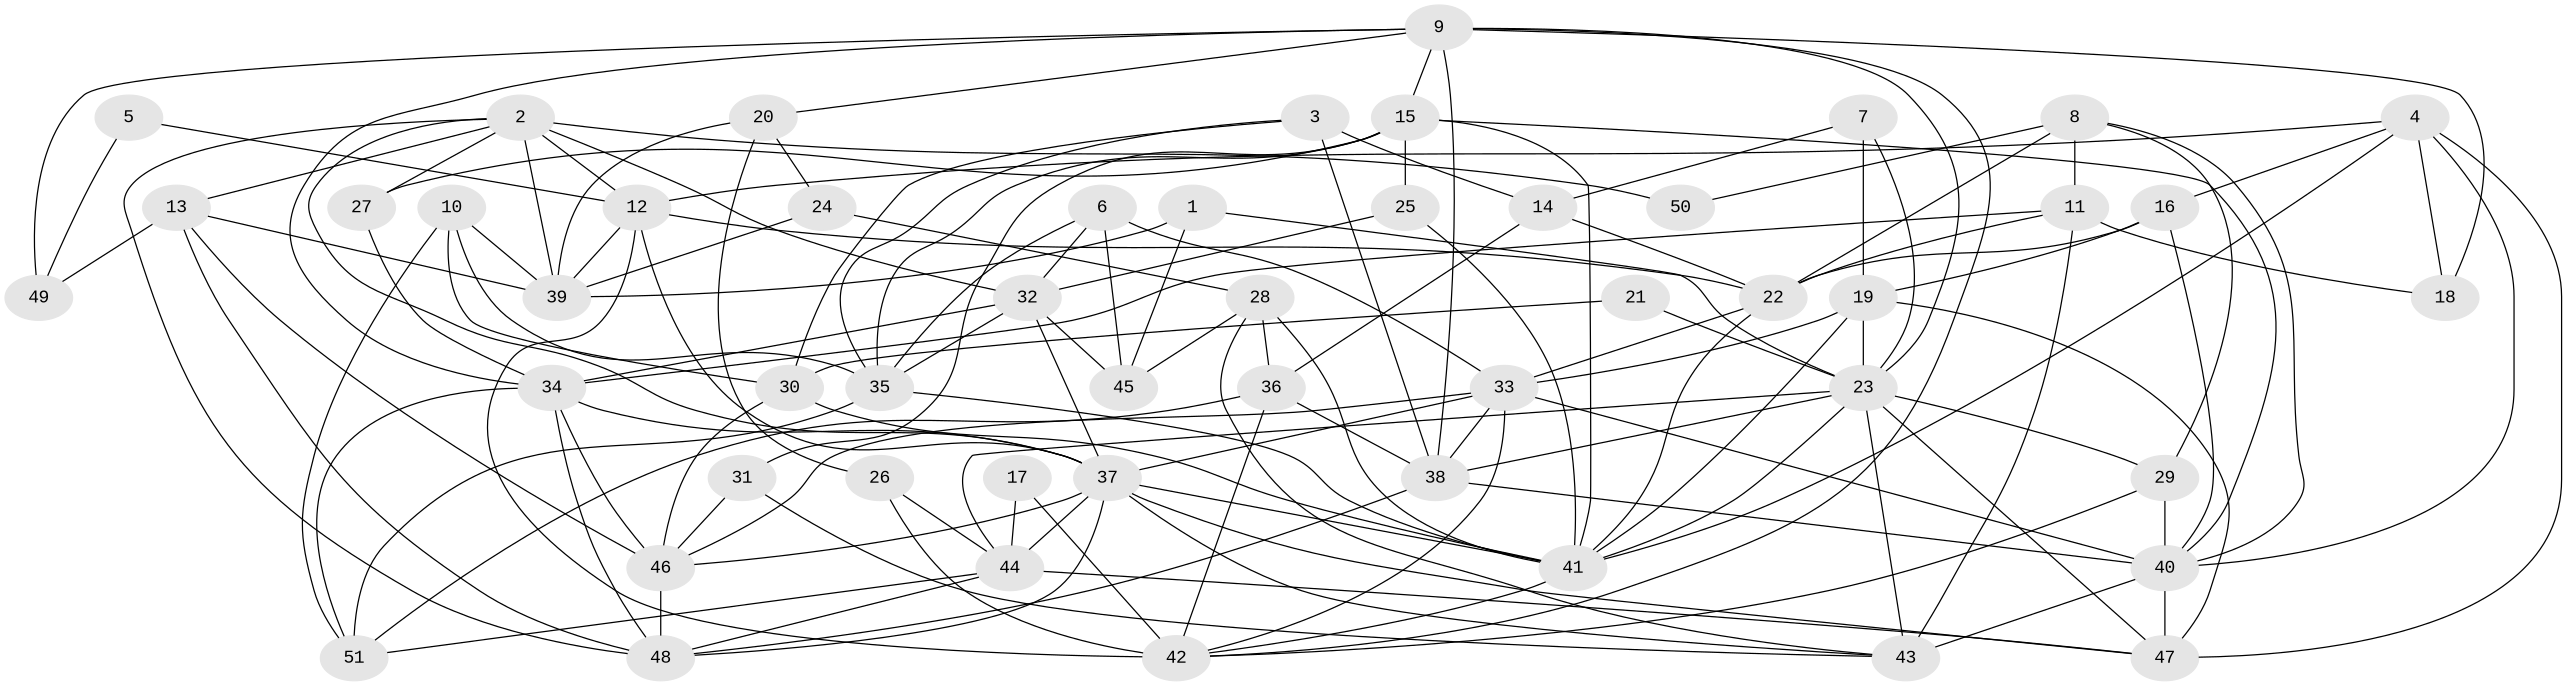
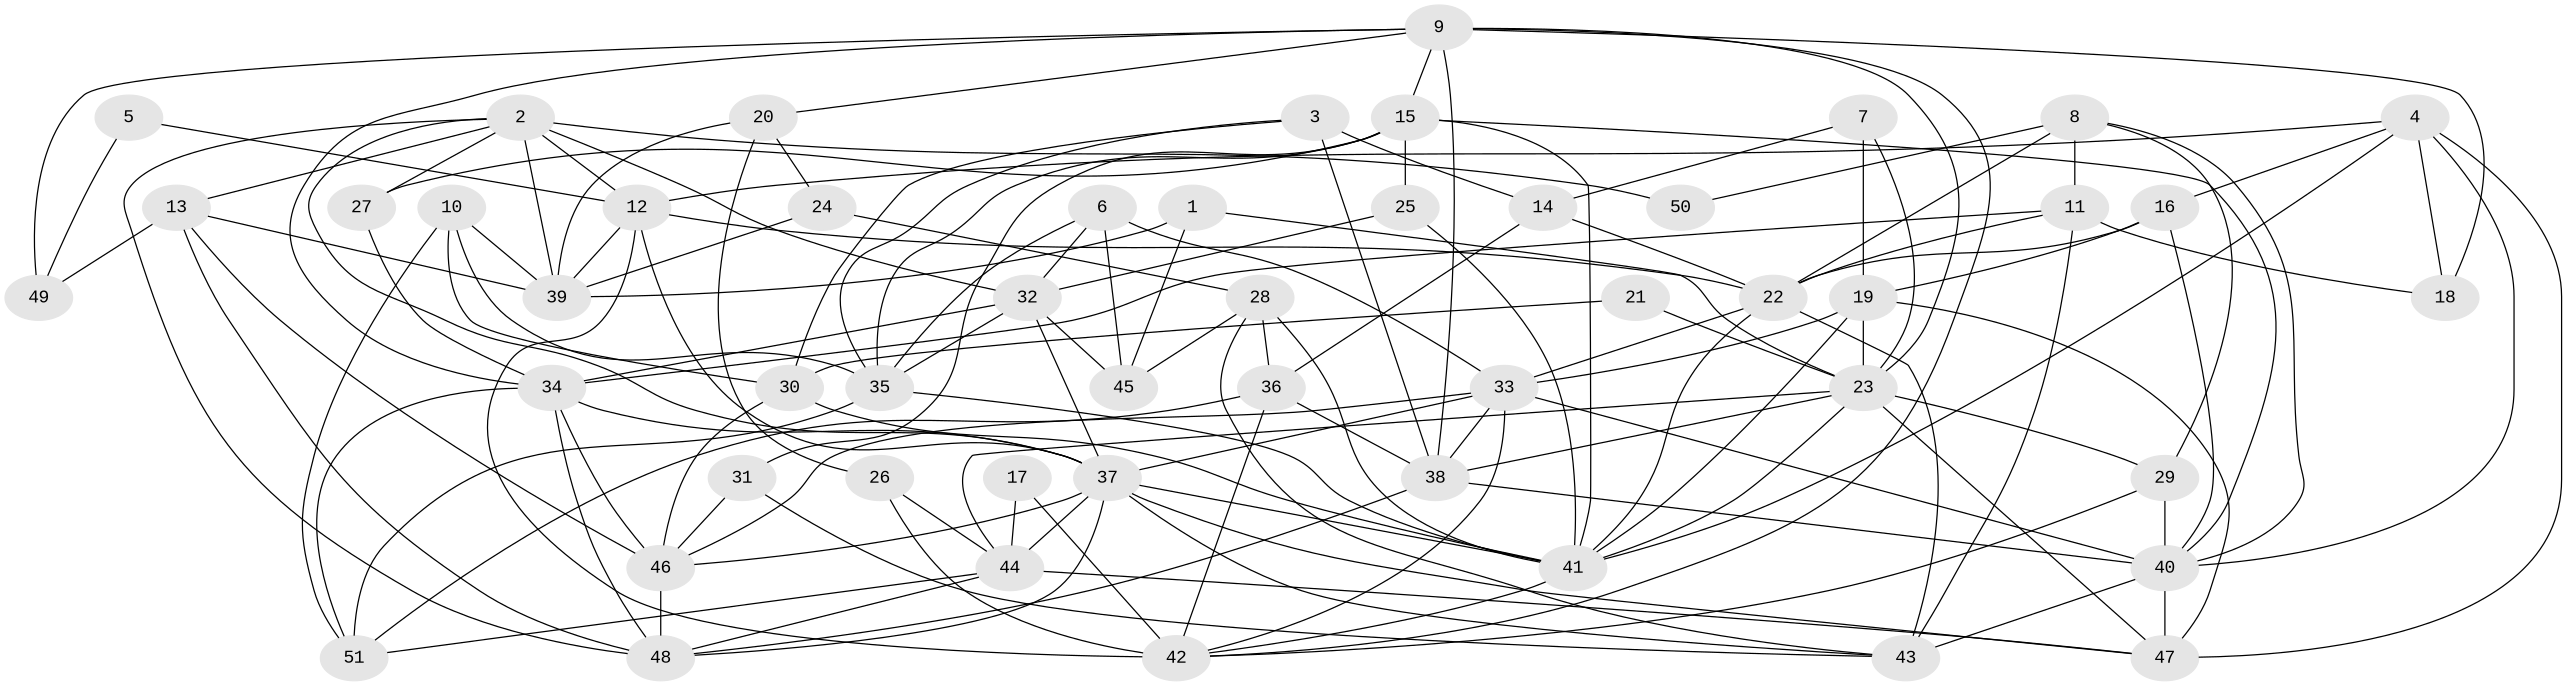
(1885, 523) -> (1934, 439)
